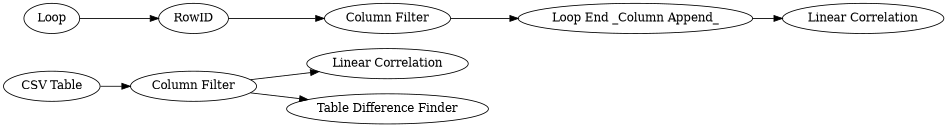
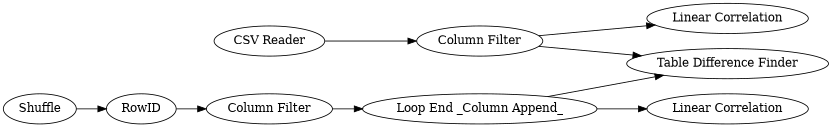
(52, 18) -> (40, 109)
(52, 86) -> (269, 41)
none -> (601, 87)
